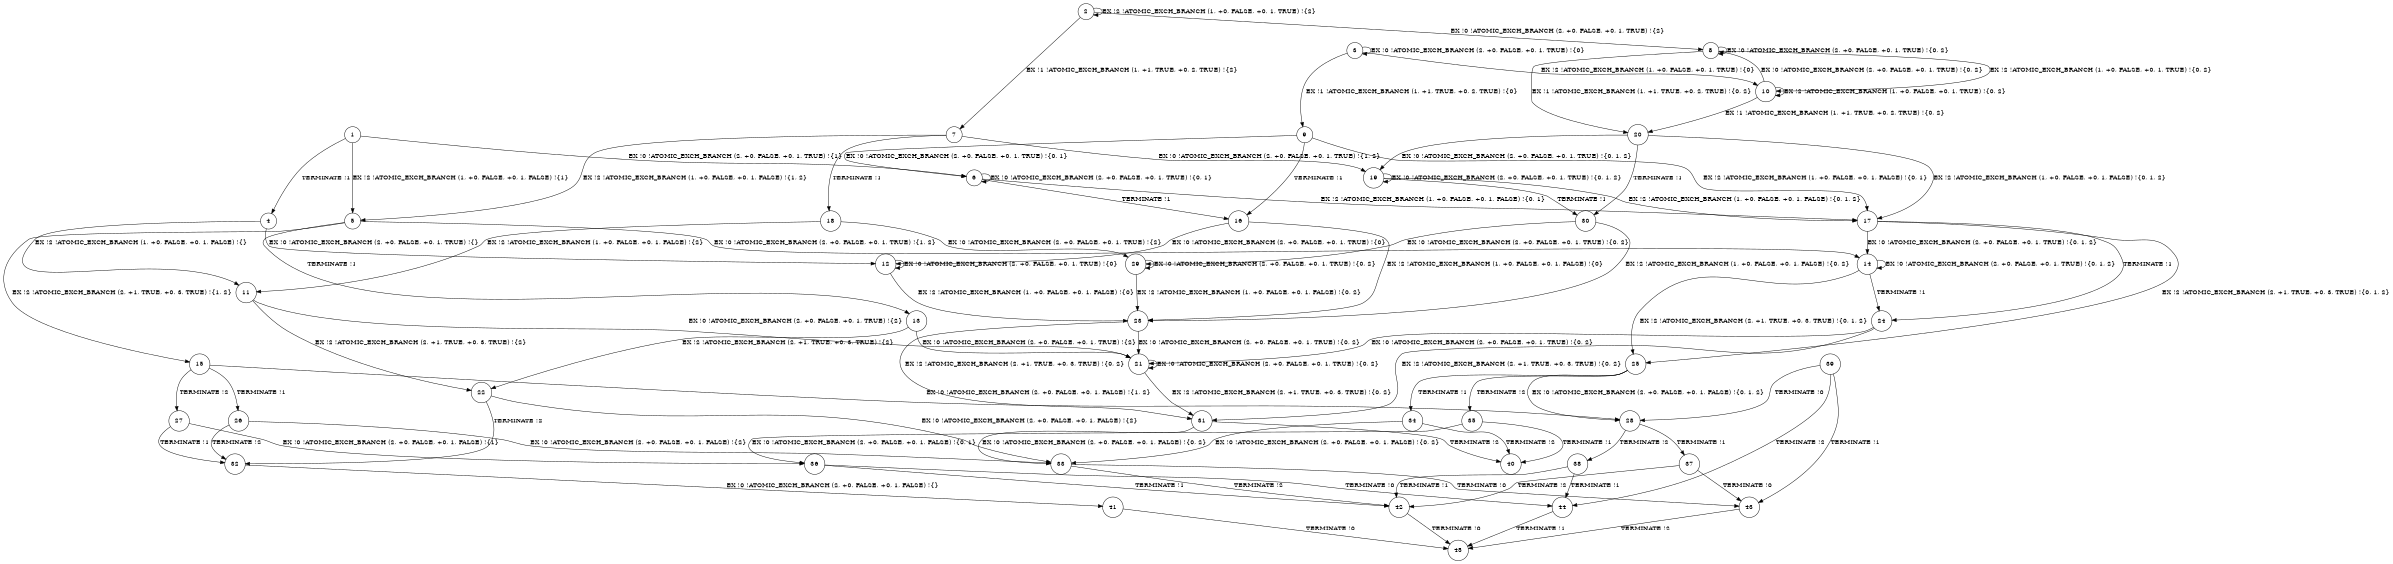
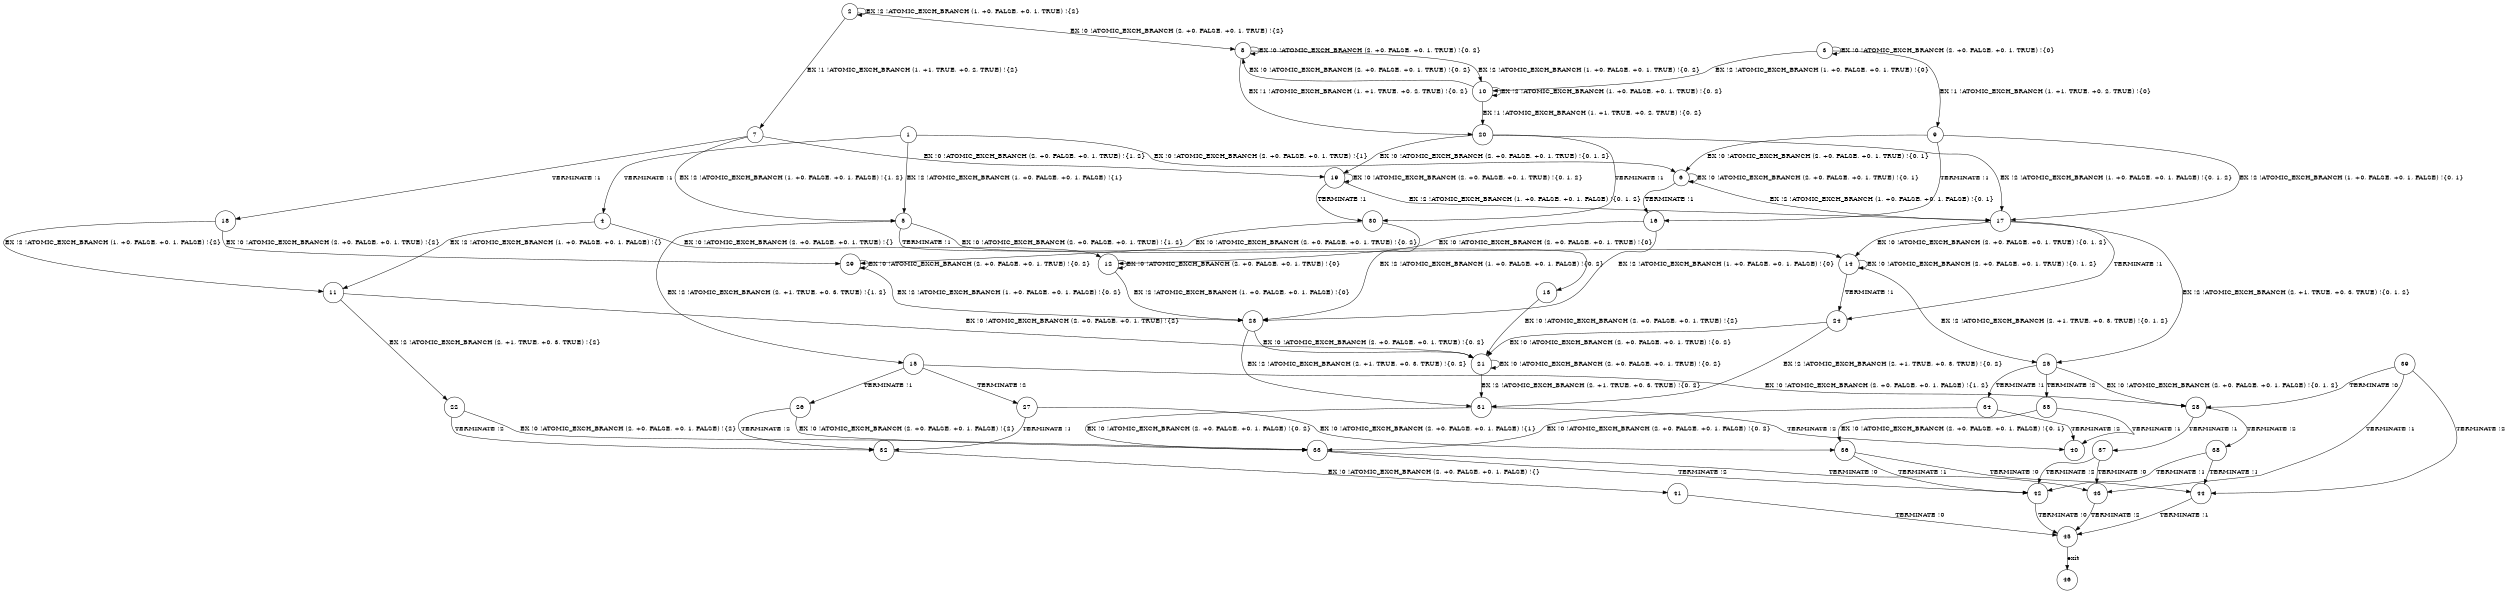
(700, 338) -> none
none -> (2067, 580)
